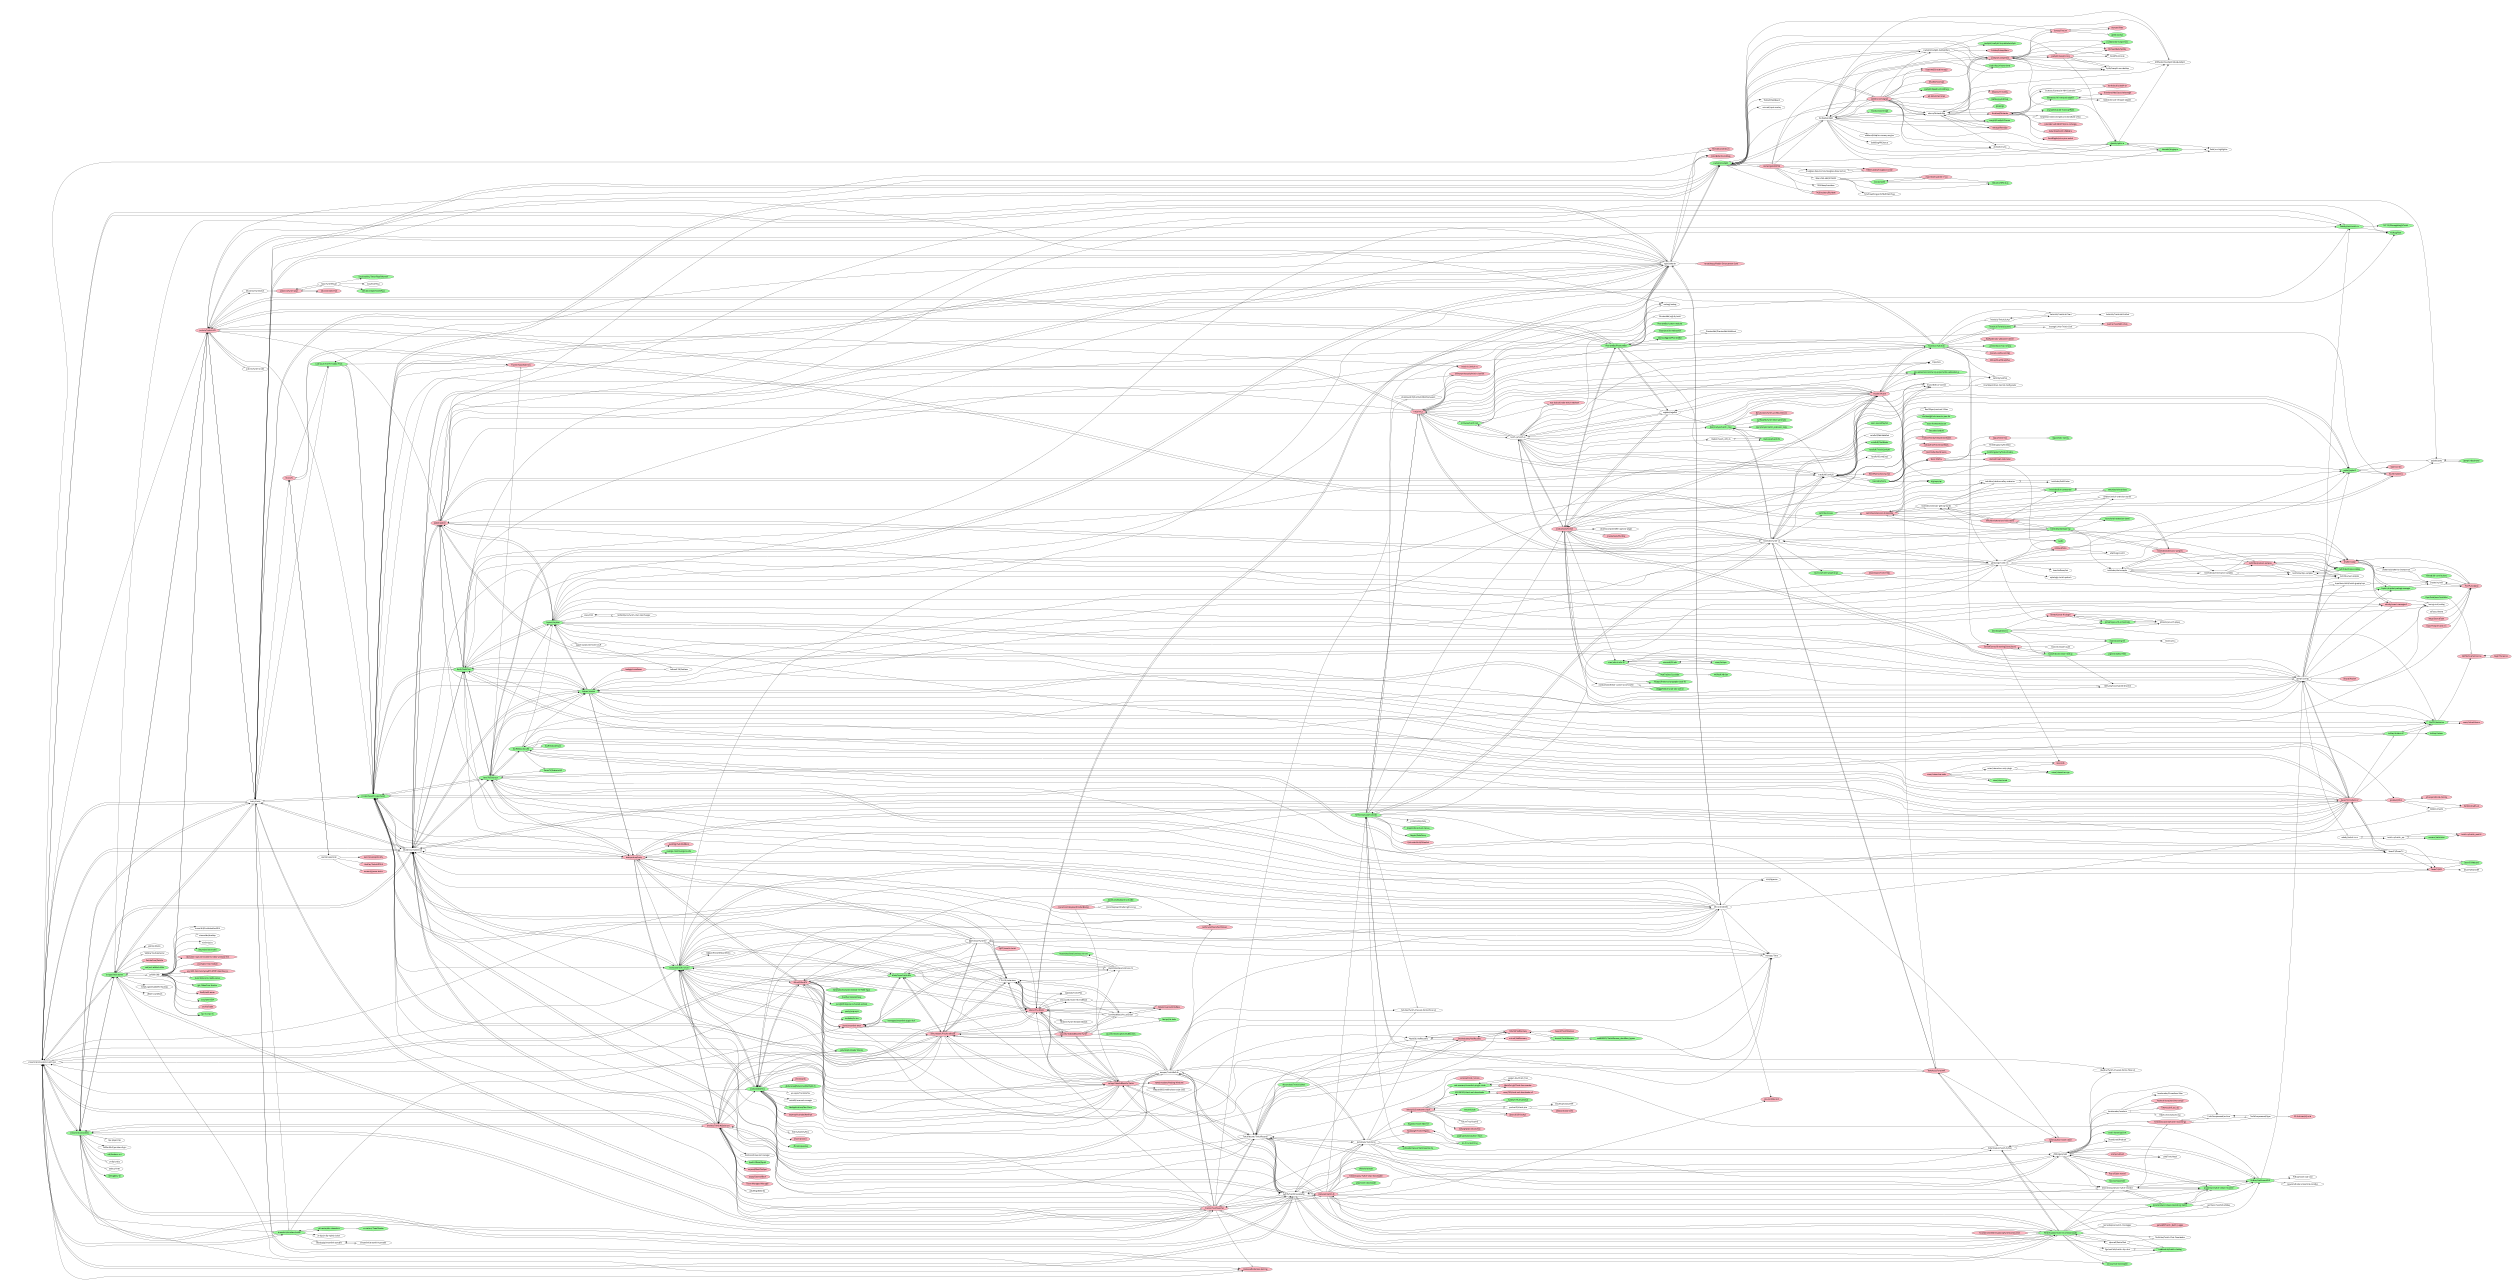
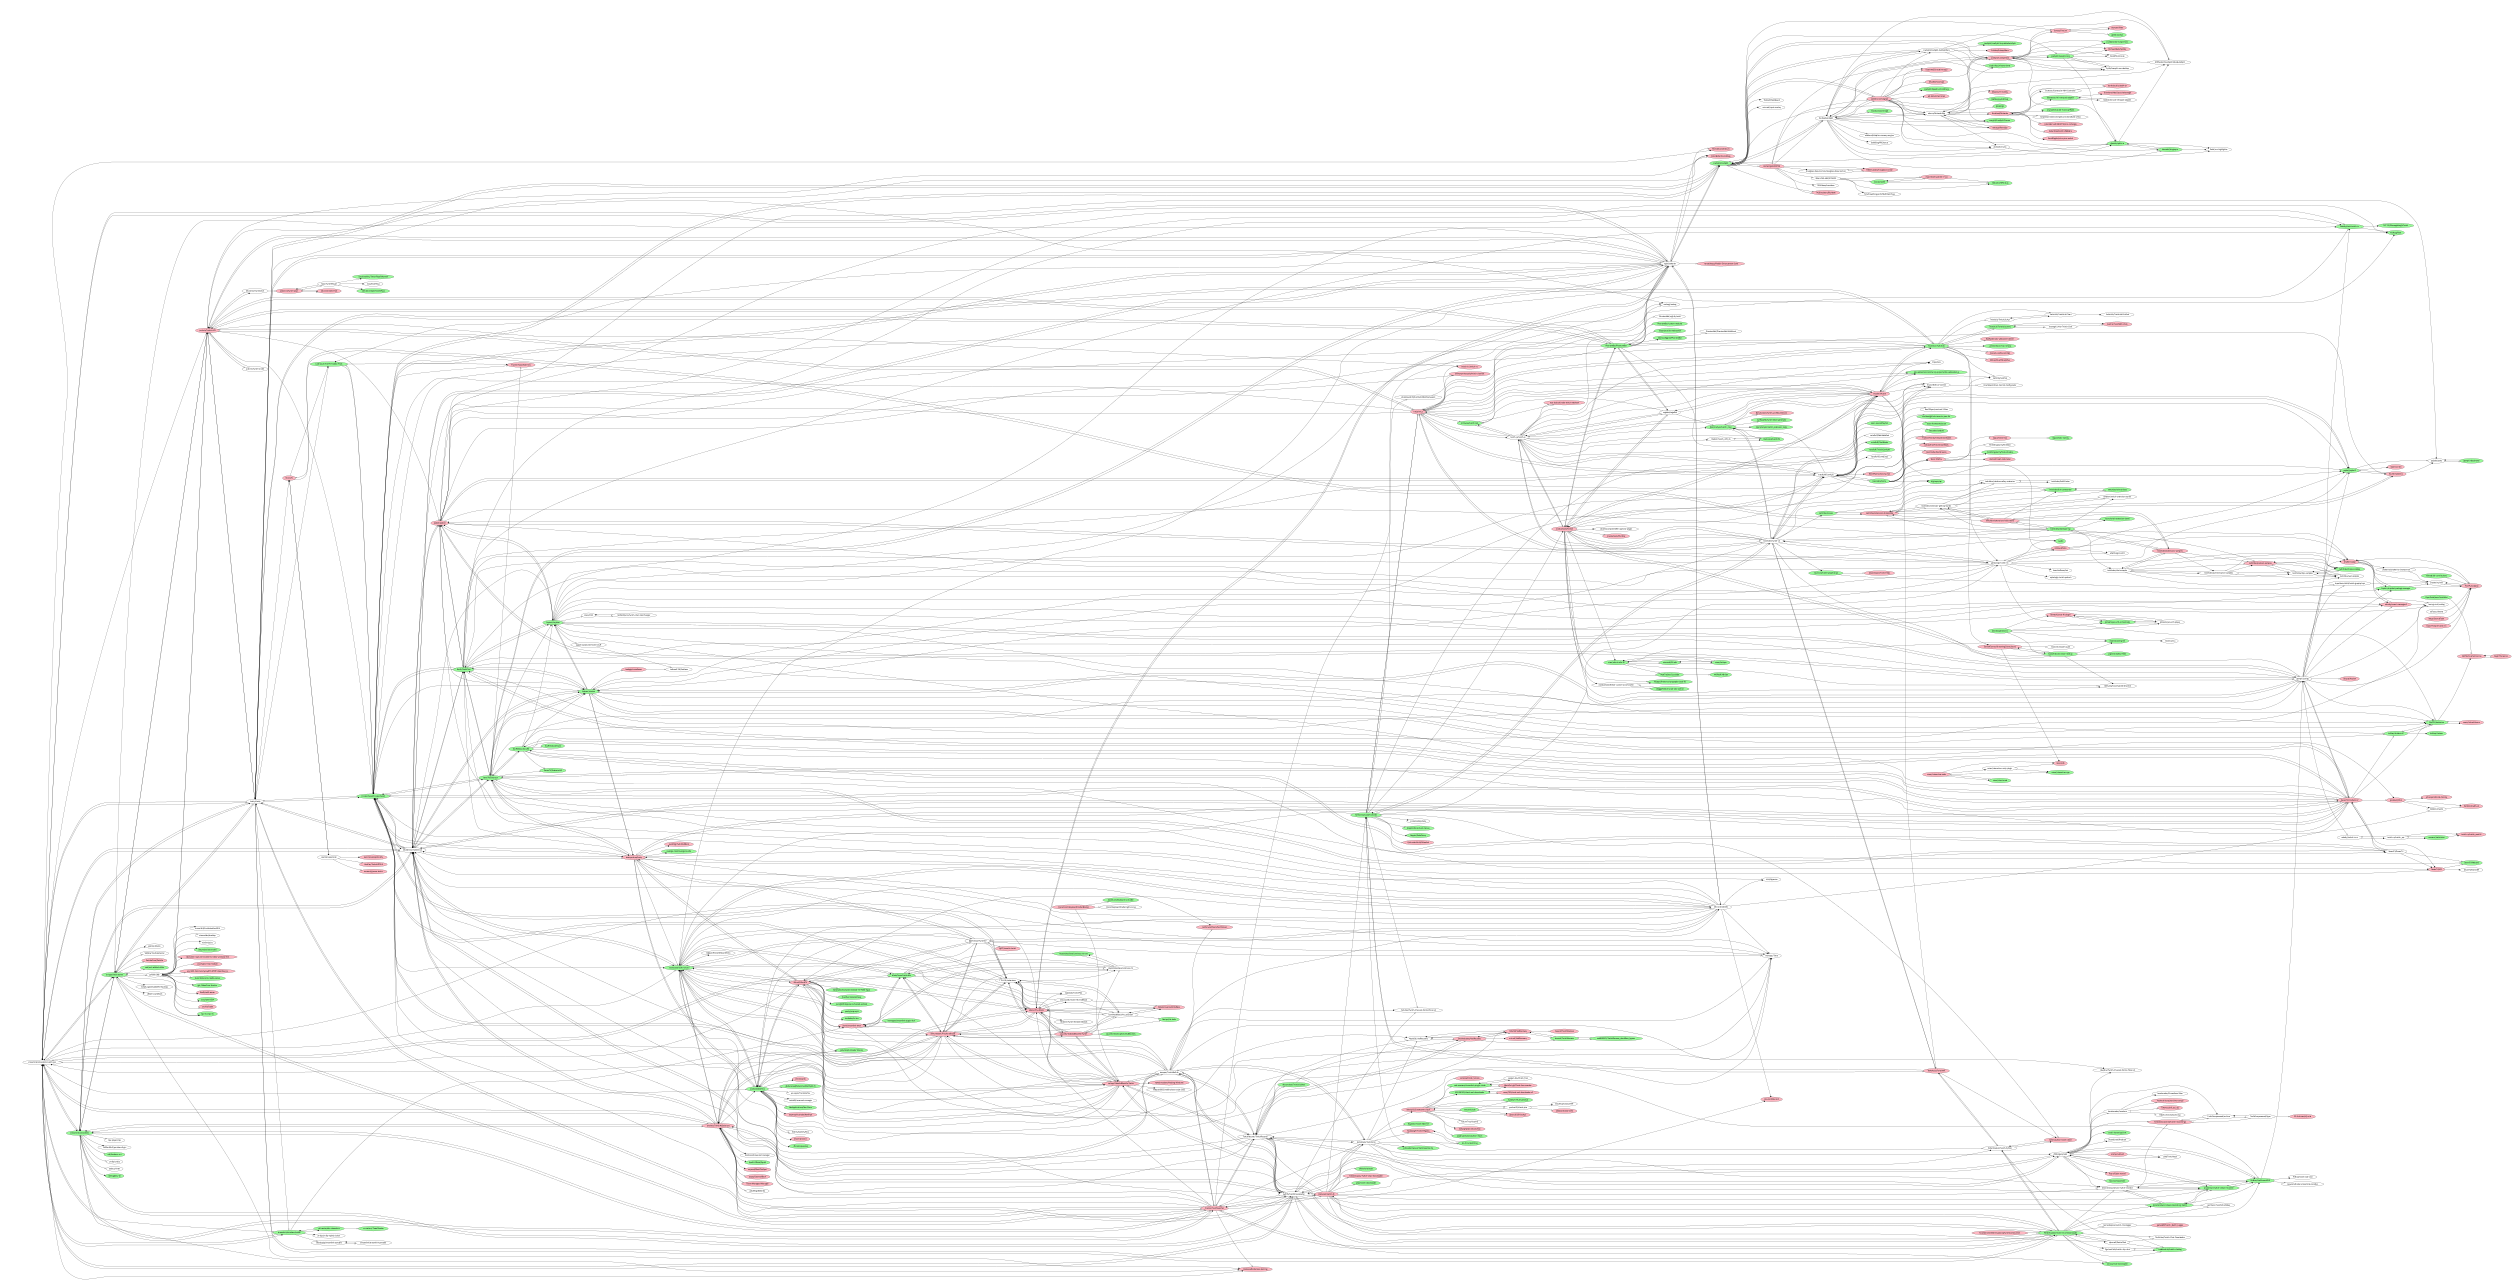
(2060, 56) -> (2060, 56)
